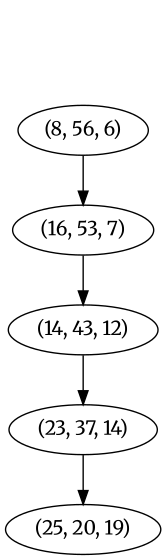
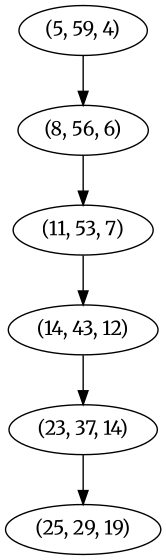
none -> (83, 30)
(83, 230) -> (83, 230)
(83, 529) -> (83, 529)
